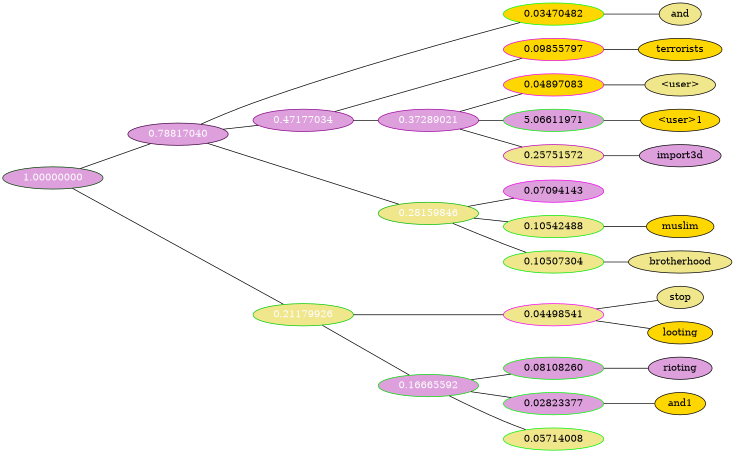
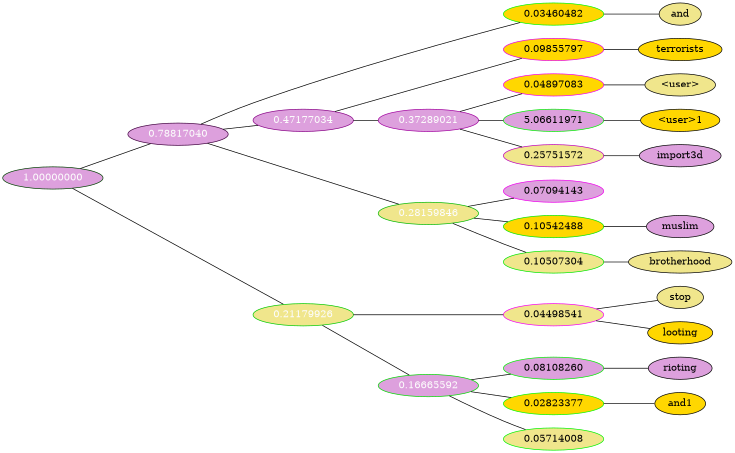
(554, 14) -> (554, 14)
(554, 227) -> (554, 227)
(680, 227) -> (680, 227)
(554, 404) -> (554, 404)
